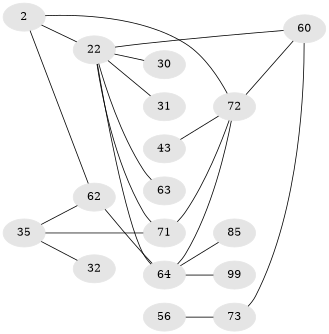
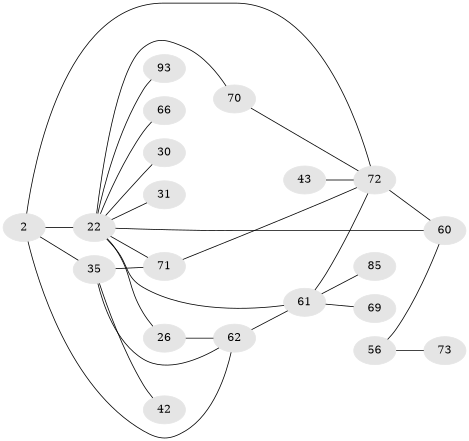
none -> (235, 99)
none -> (164, 111)
(292, 179) -> (417, 294)
(164, 191) -> (164, 69)
none -> (59, 249)
(94, 269) -> (164, 410)
(164, 275) -> (305, 302)
(235, 275) -> (375, 309)
none -> (164, 338)
